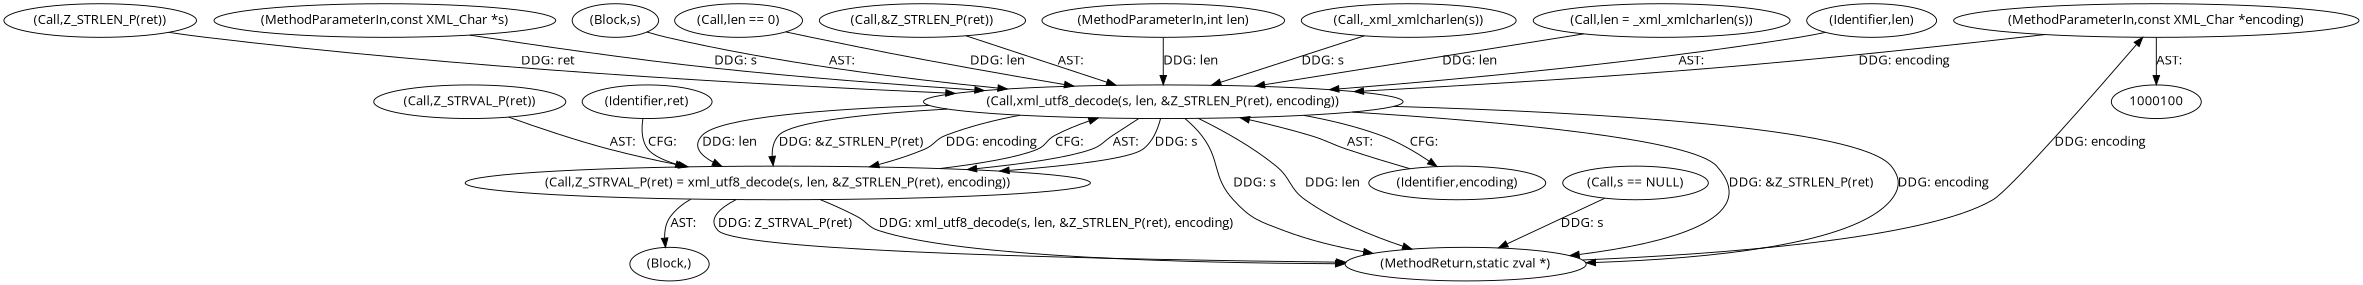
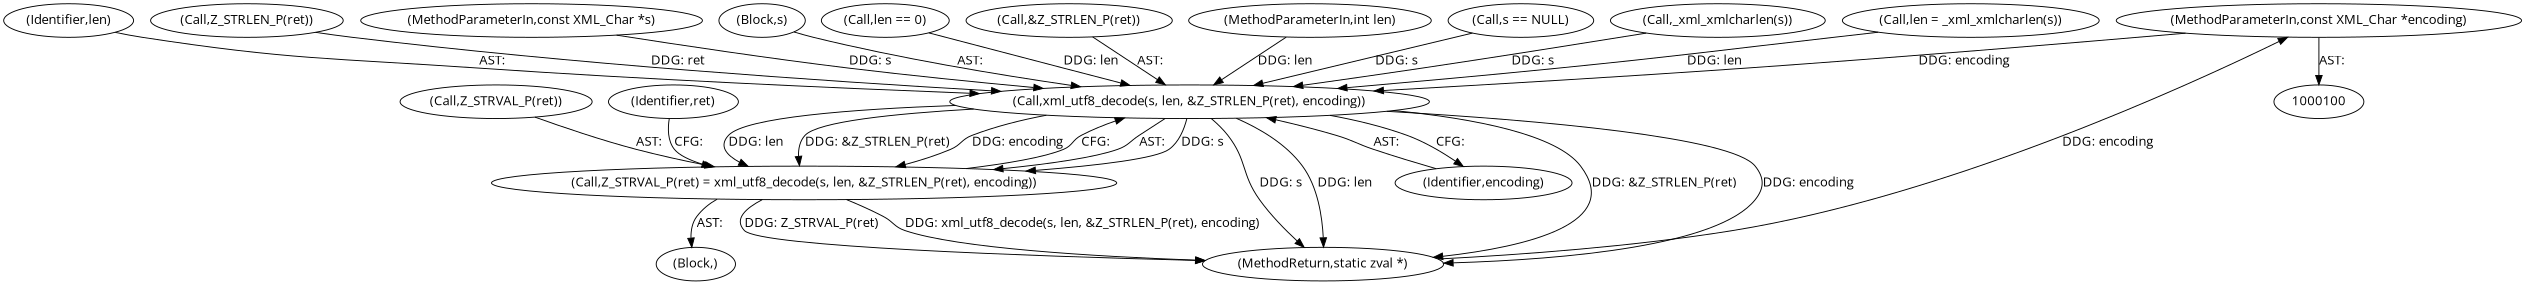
(1556, 221) -> (1368, 58)
